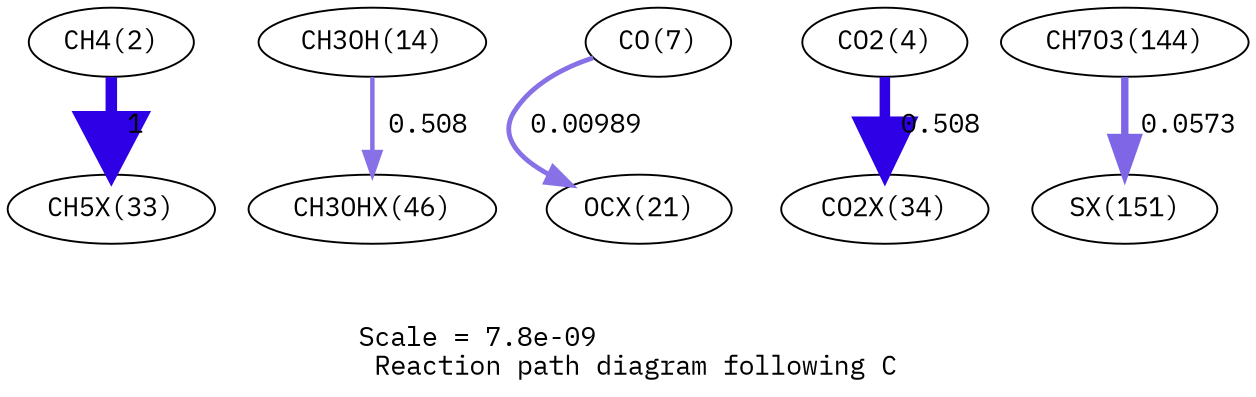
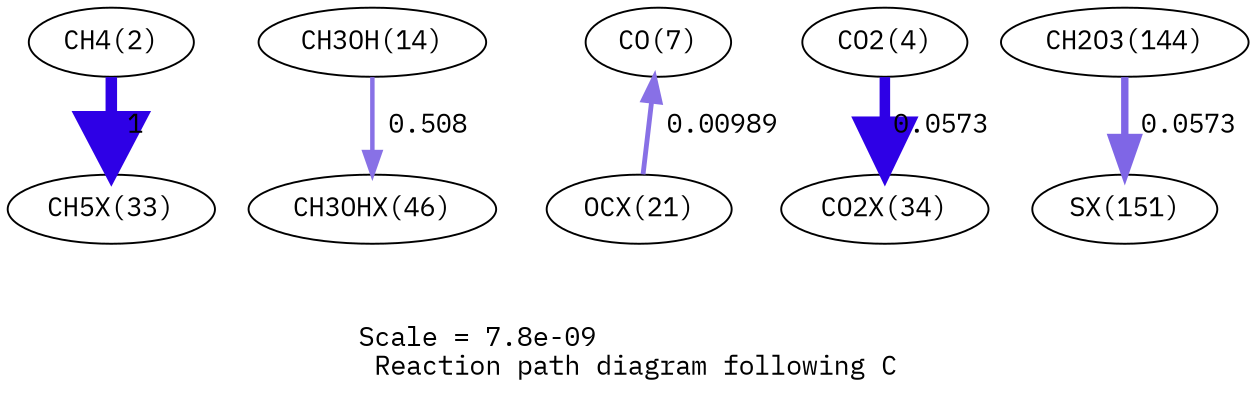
(1125, 42) -> (1125, 42)
(519, 105) -> (647, 138)
(933, 126) -> (933, 126)
